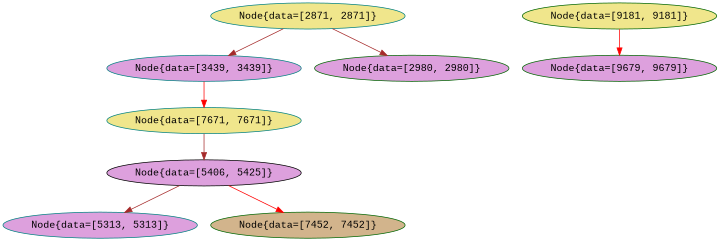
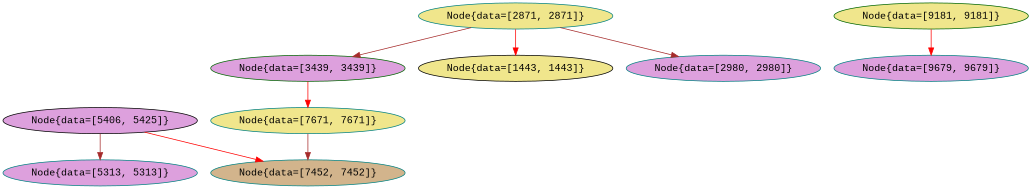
(204, 68) -> (308, 68)
(412, 68) -> (723, 68)
none -> (516, 68)
(620, 68) -> (931, 68)
(204, 143) -> (308, 143)
(308, 225) -> (308, 173)
